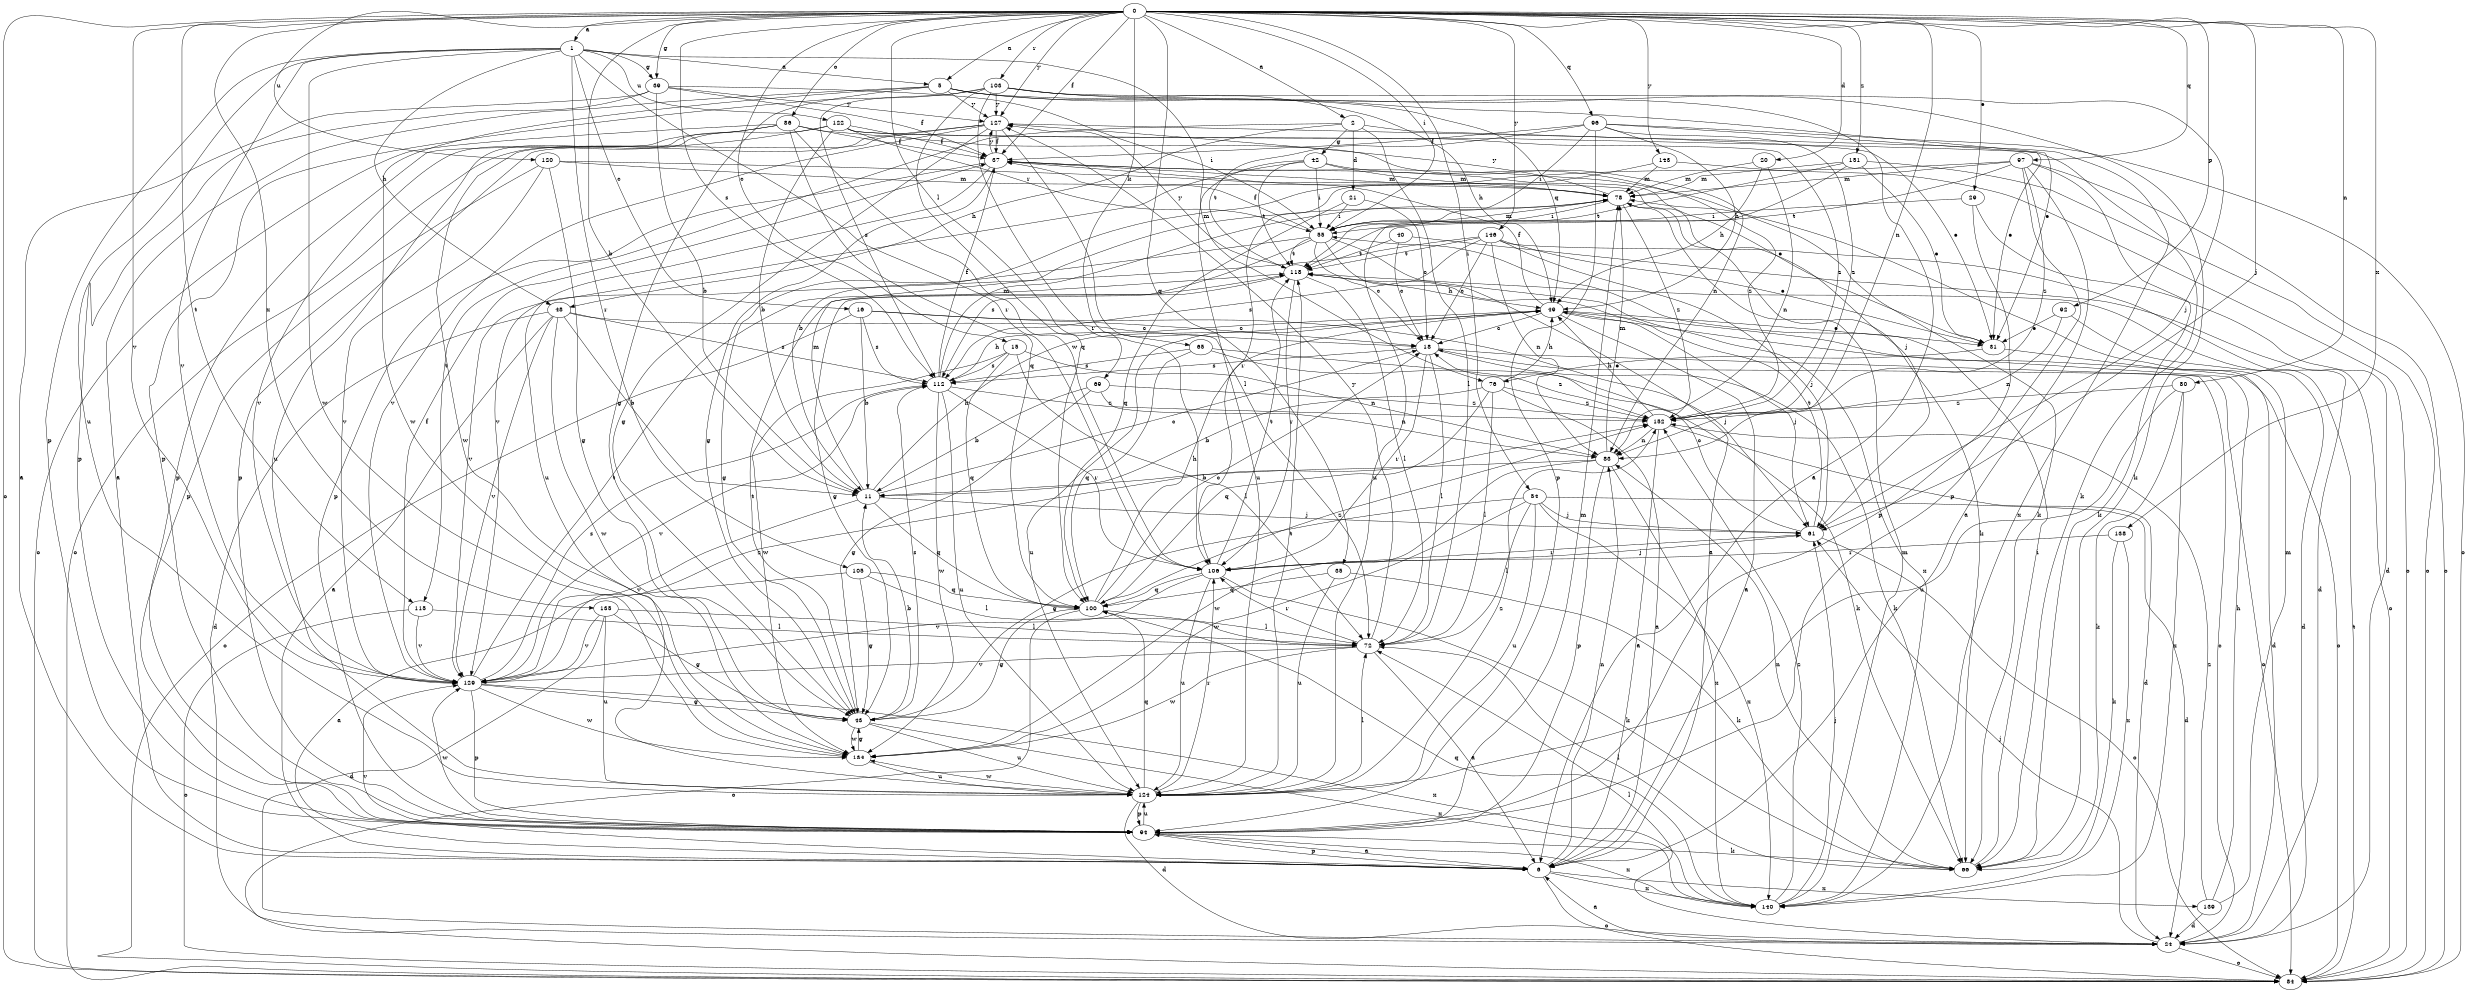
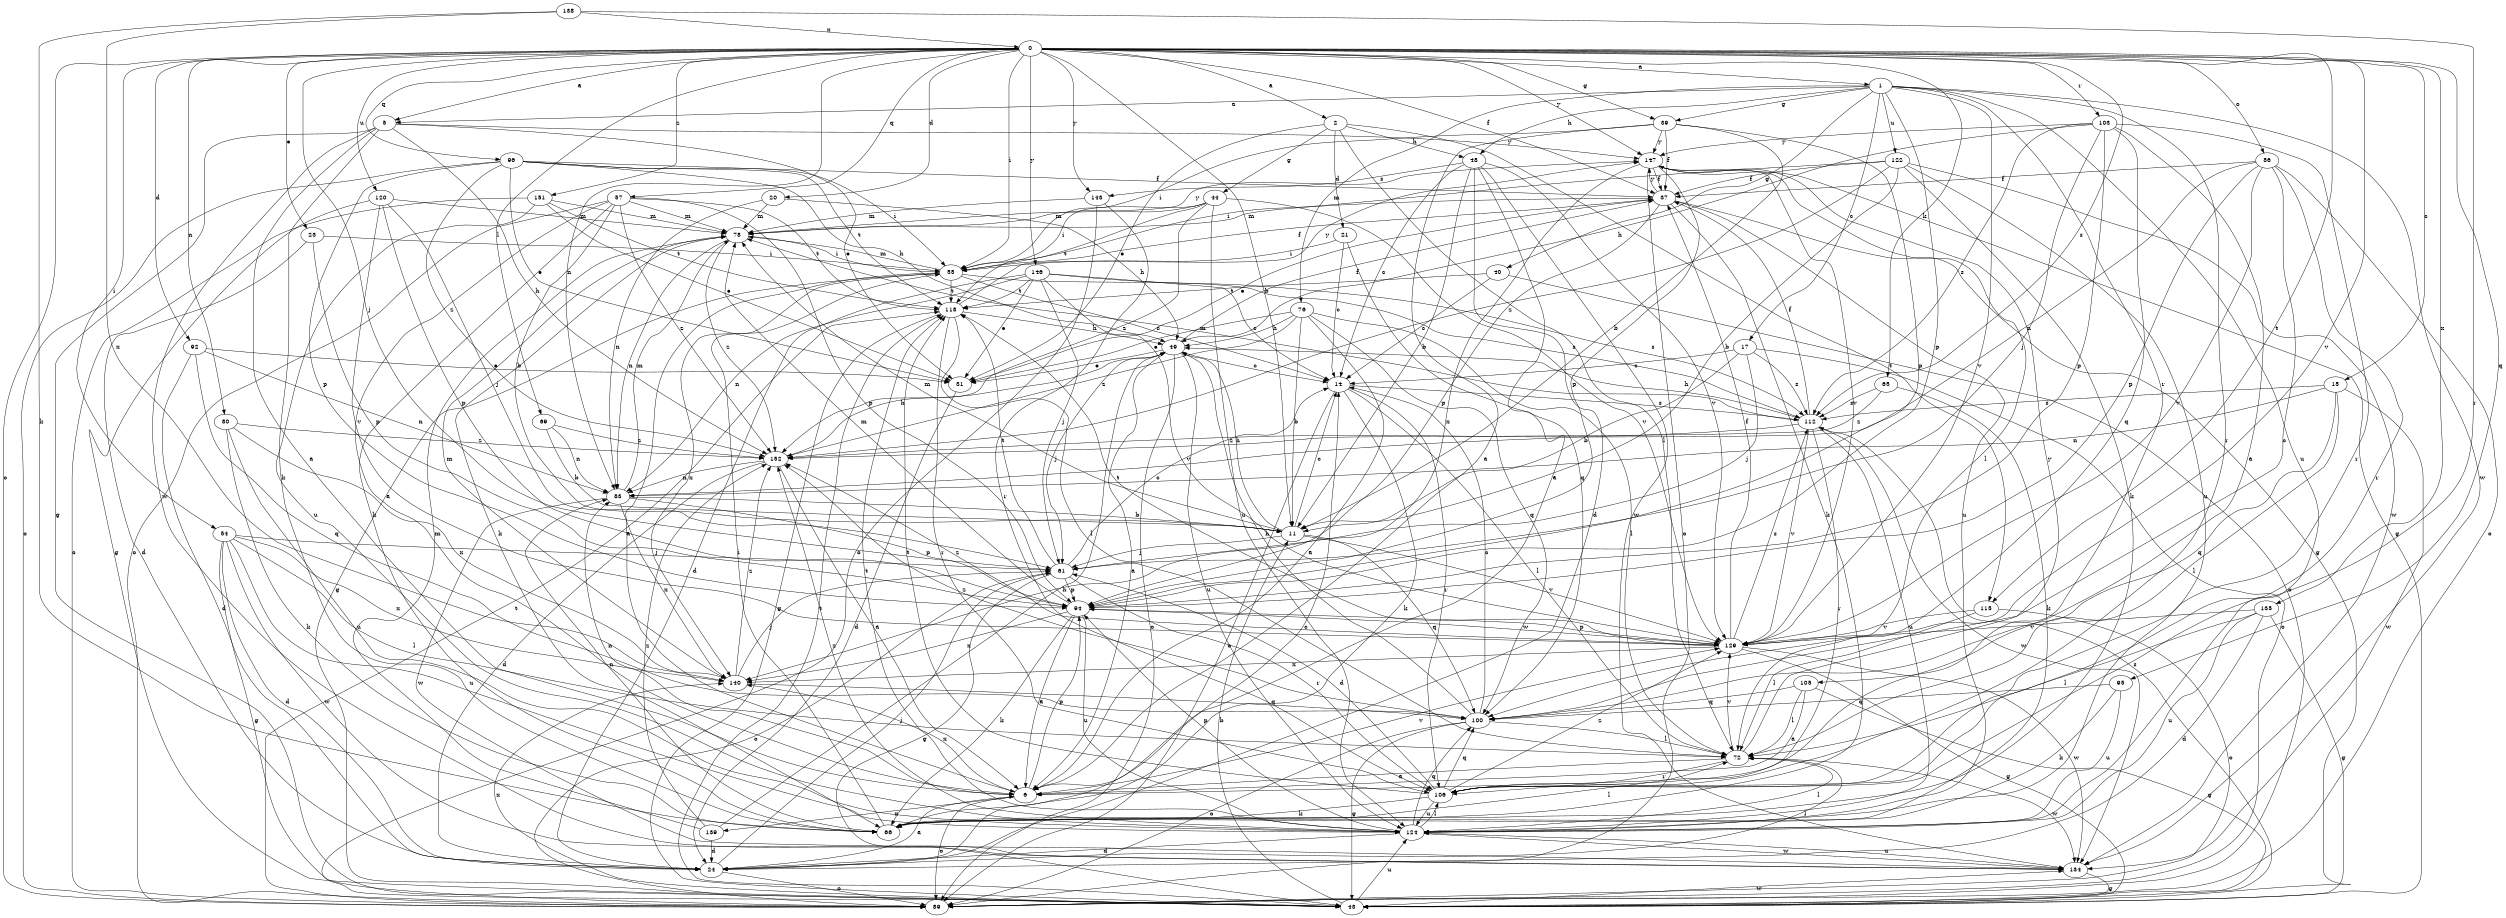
(2353, 27) -> (798, 30)
(1333, 108) -> (563, 323)
(996, 123) -> (1651, 161)
(1315, 161) -> (1215, 198)
(2021, 161) -> (619, 198)
(2211, 161) -> (158, 198)
(1028, 179) -> (1228, 217)
none -> (1711, 190)
(1557, 198) -> (1620, 235)
(1973, 198) -> (312, 235)
(860, 310) -> (1745, 347)
none -> (637, 344)
(1075, 347) -> (2377, 478)
(1427, 347) -> (1339, 385)
(746, 348) -> (1254, 187)
(1756, 357) -> (1133, 346)
(1032, 366) -> (2284, 441)
(1101, 469) -> (761, 694)
(902, 514) -> (864, 841)
(1641, 553) -> (1342, 683)
(1339, 571) -> (2121, 683)
none -> (1070, 589)
(938, 627) -> (1600, 721)
(1209, 683) -> (1435, 814)
(2290, 982) -> (937, 907)
